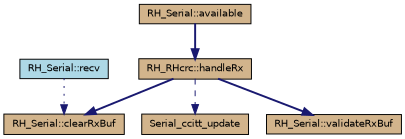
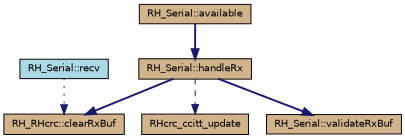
(195, 69) -> (195, 69)
(64, 124) -> (64, 124)
(195, 124) -> (195, 124)
